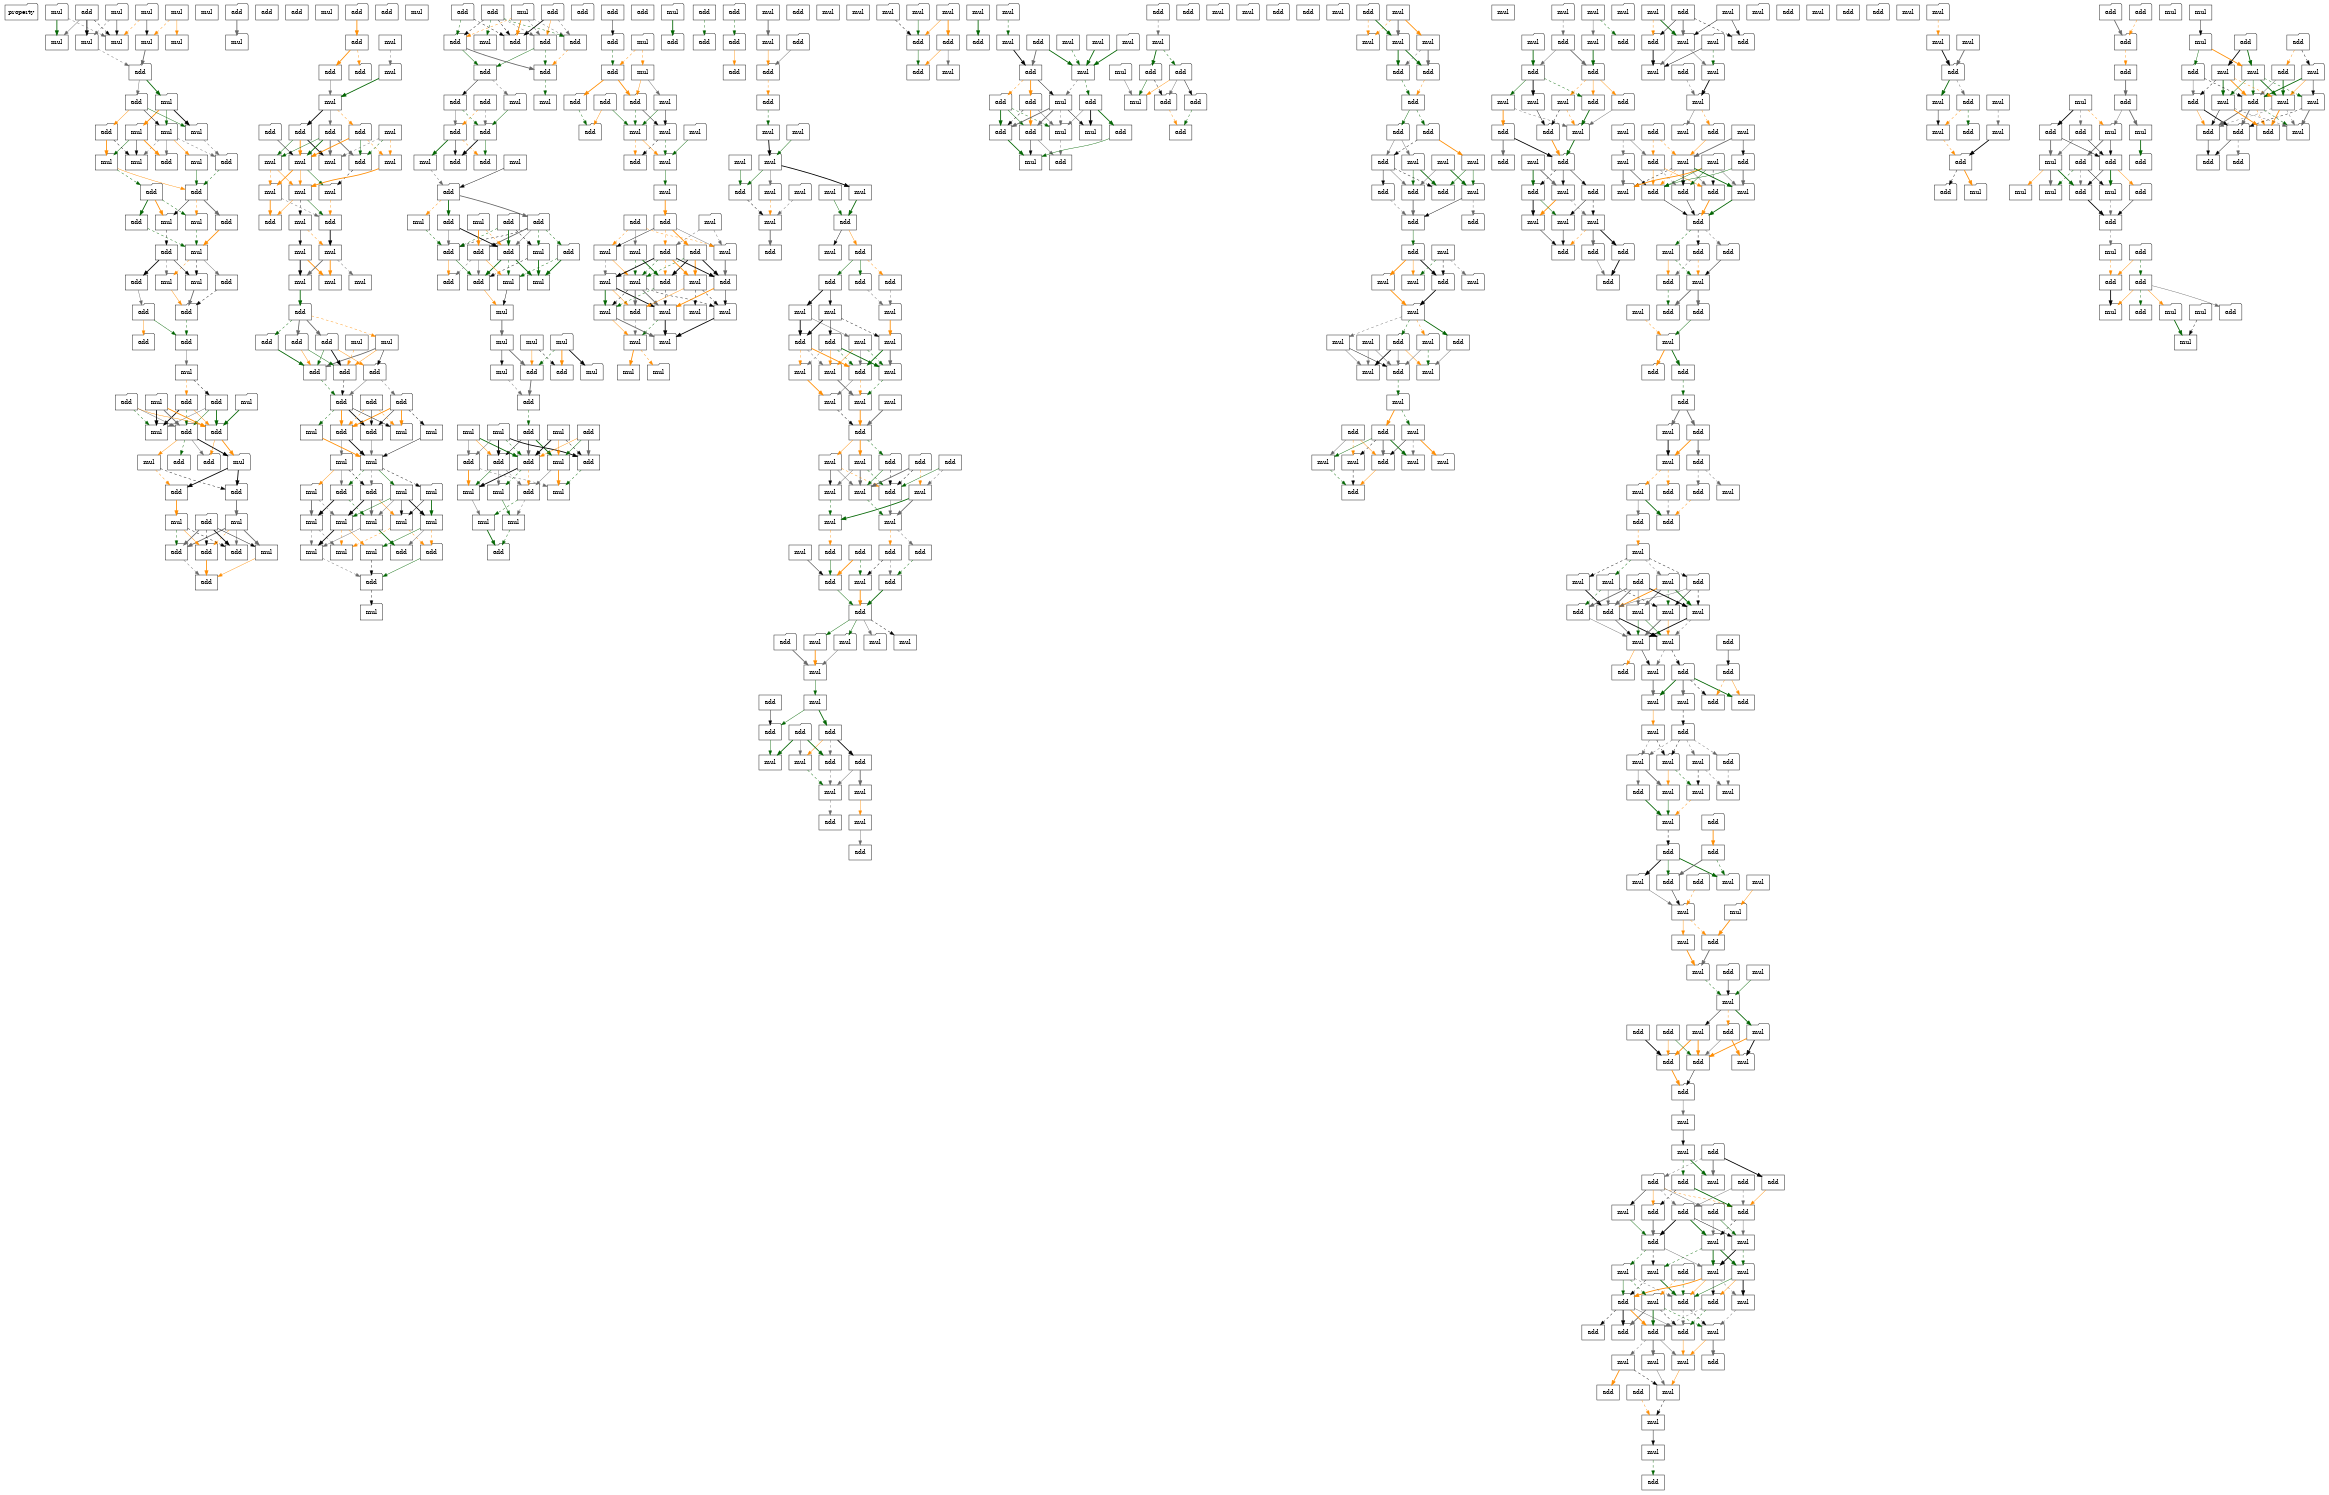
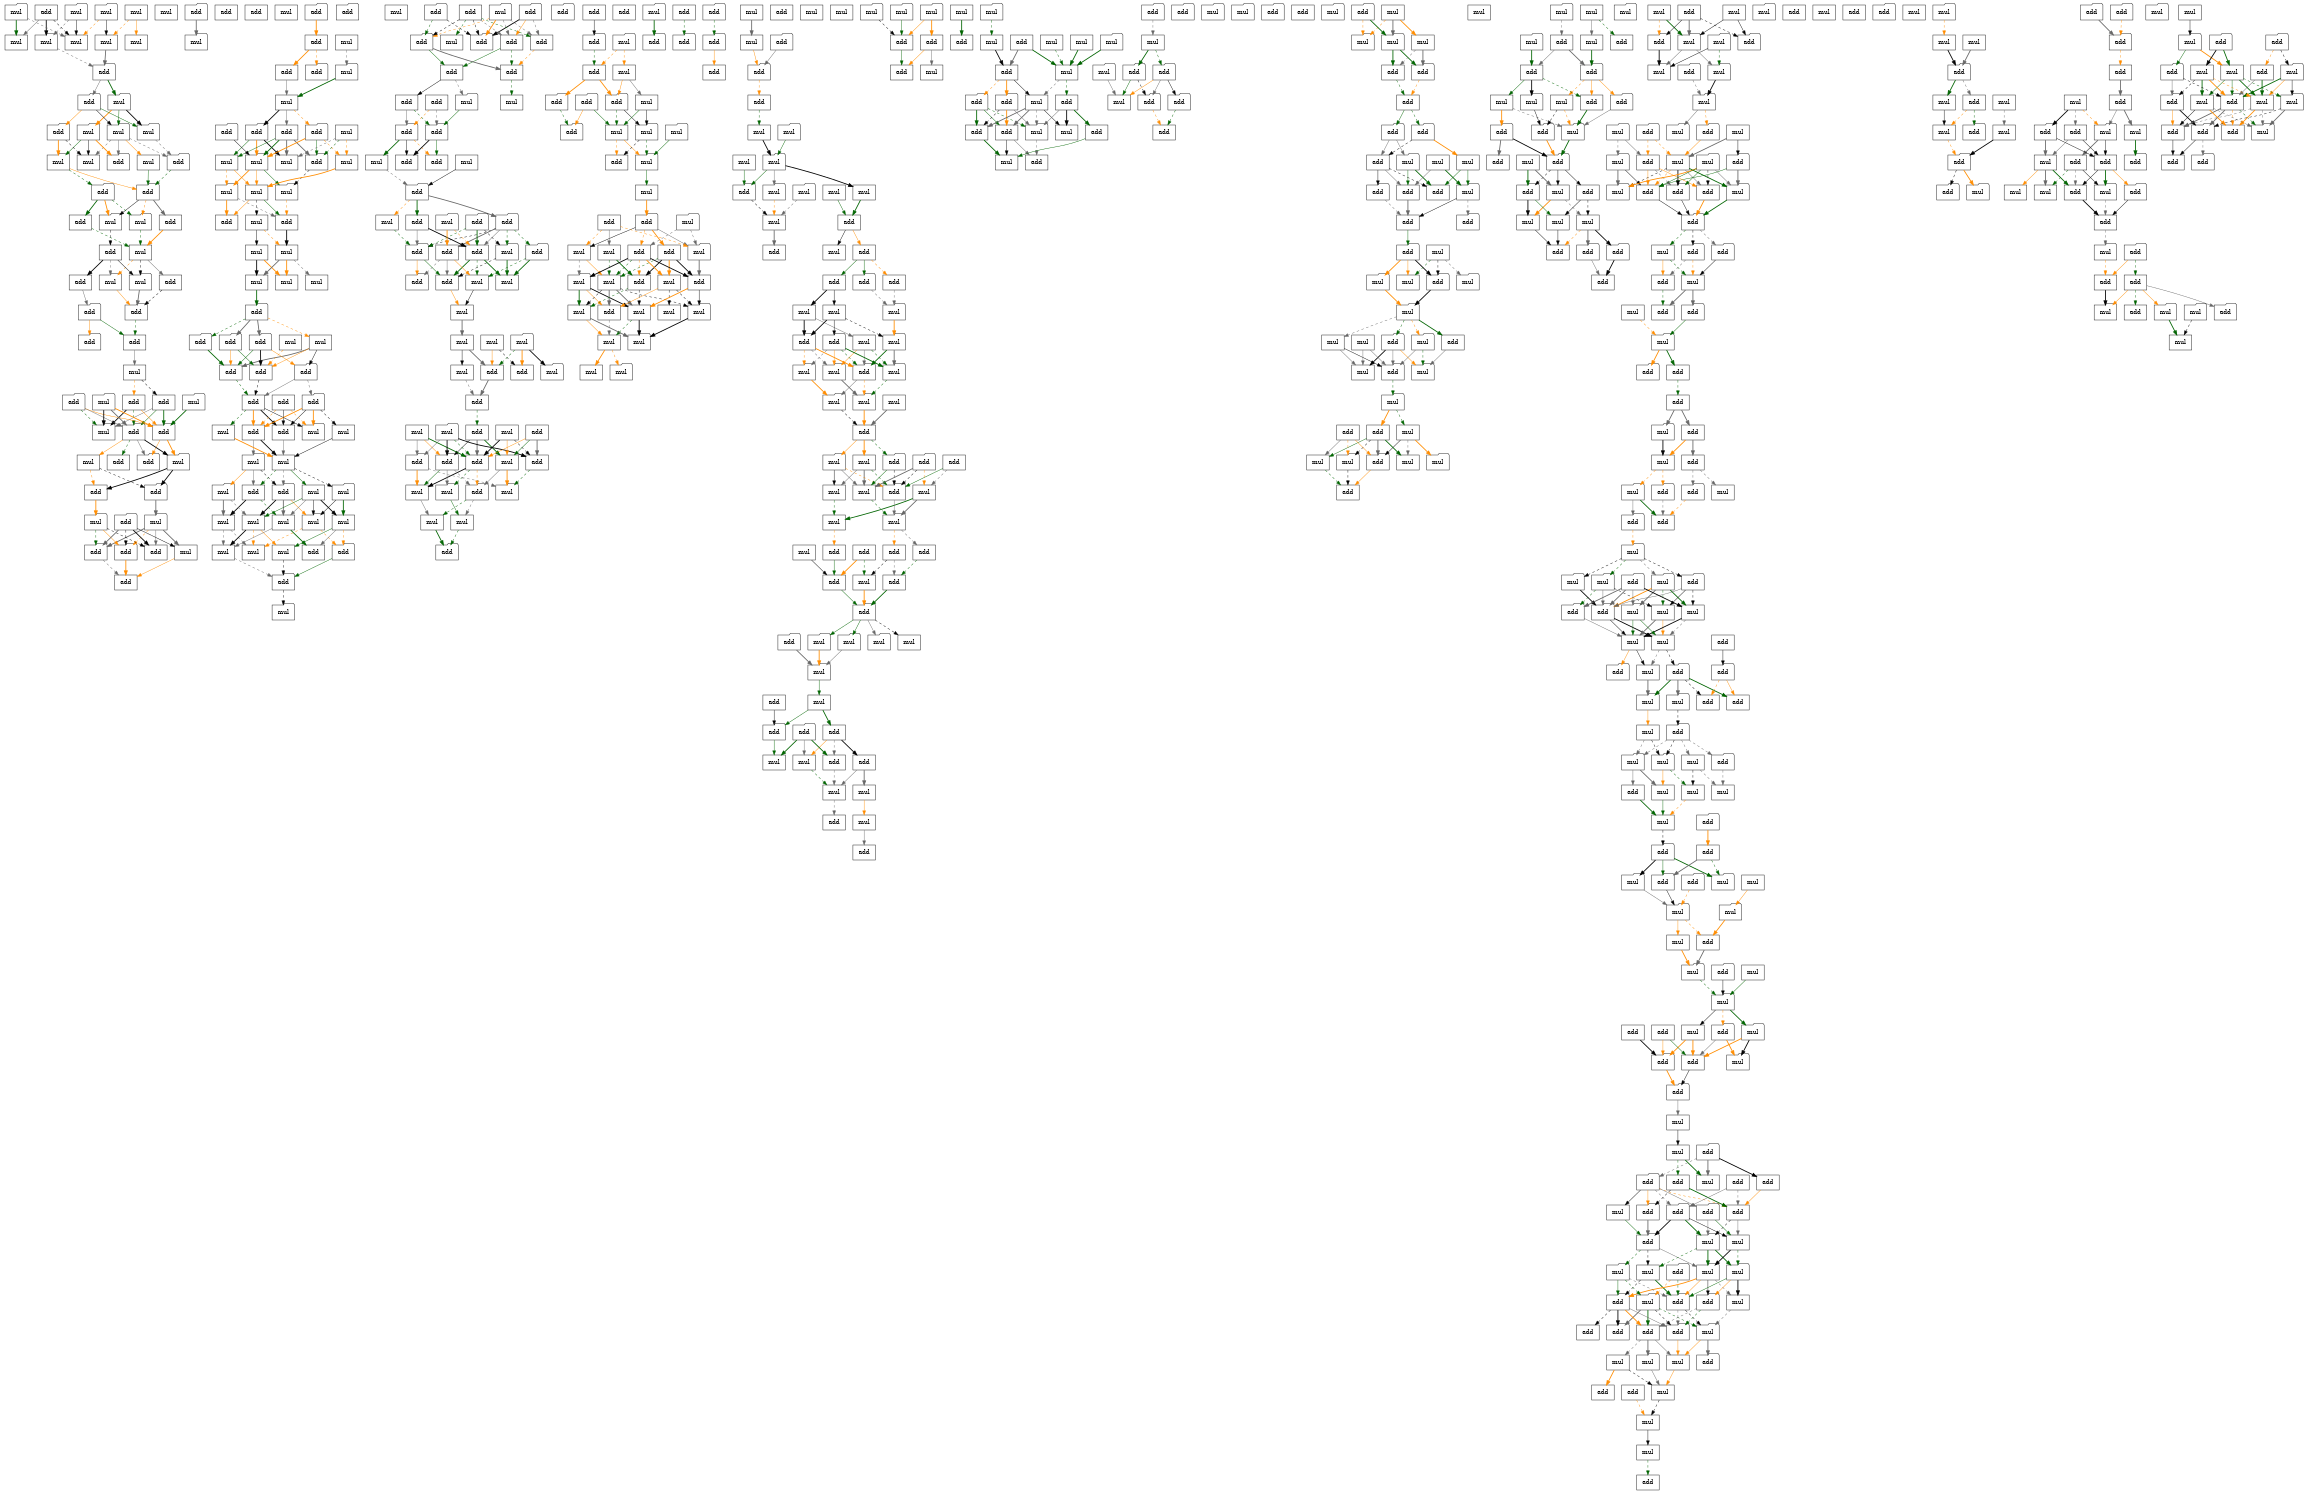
(21, 12) -> none
